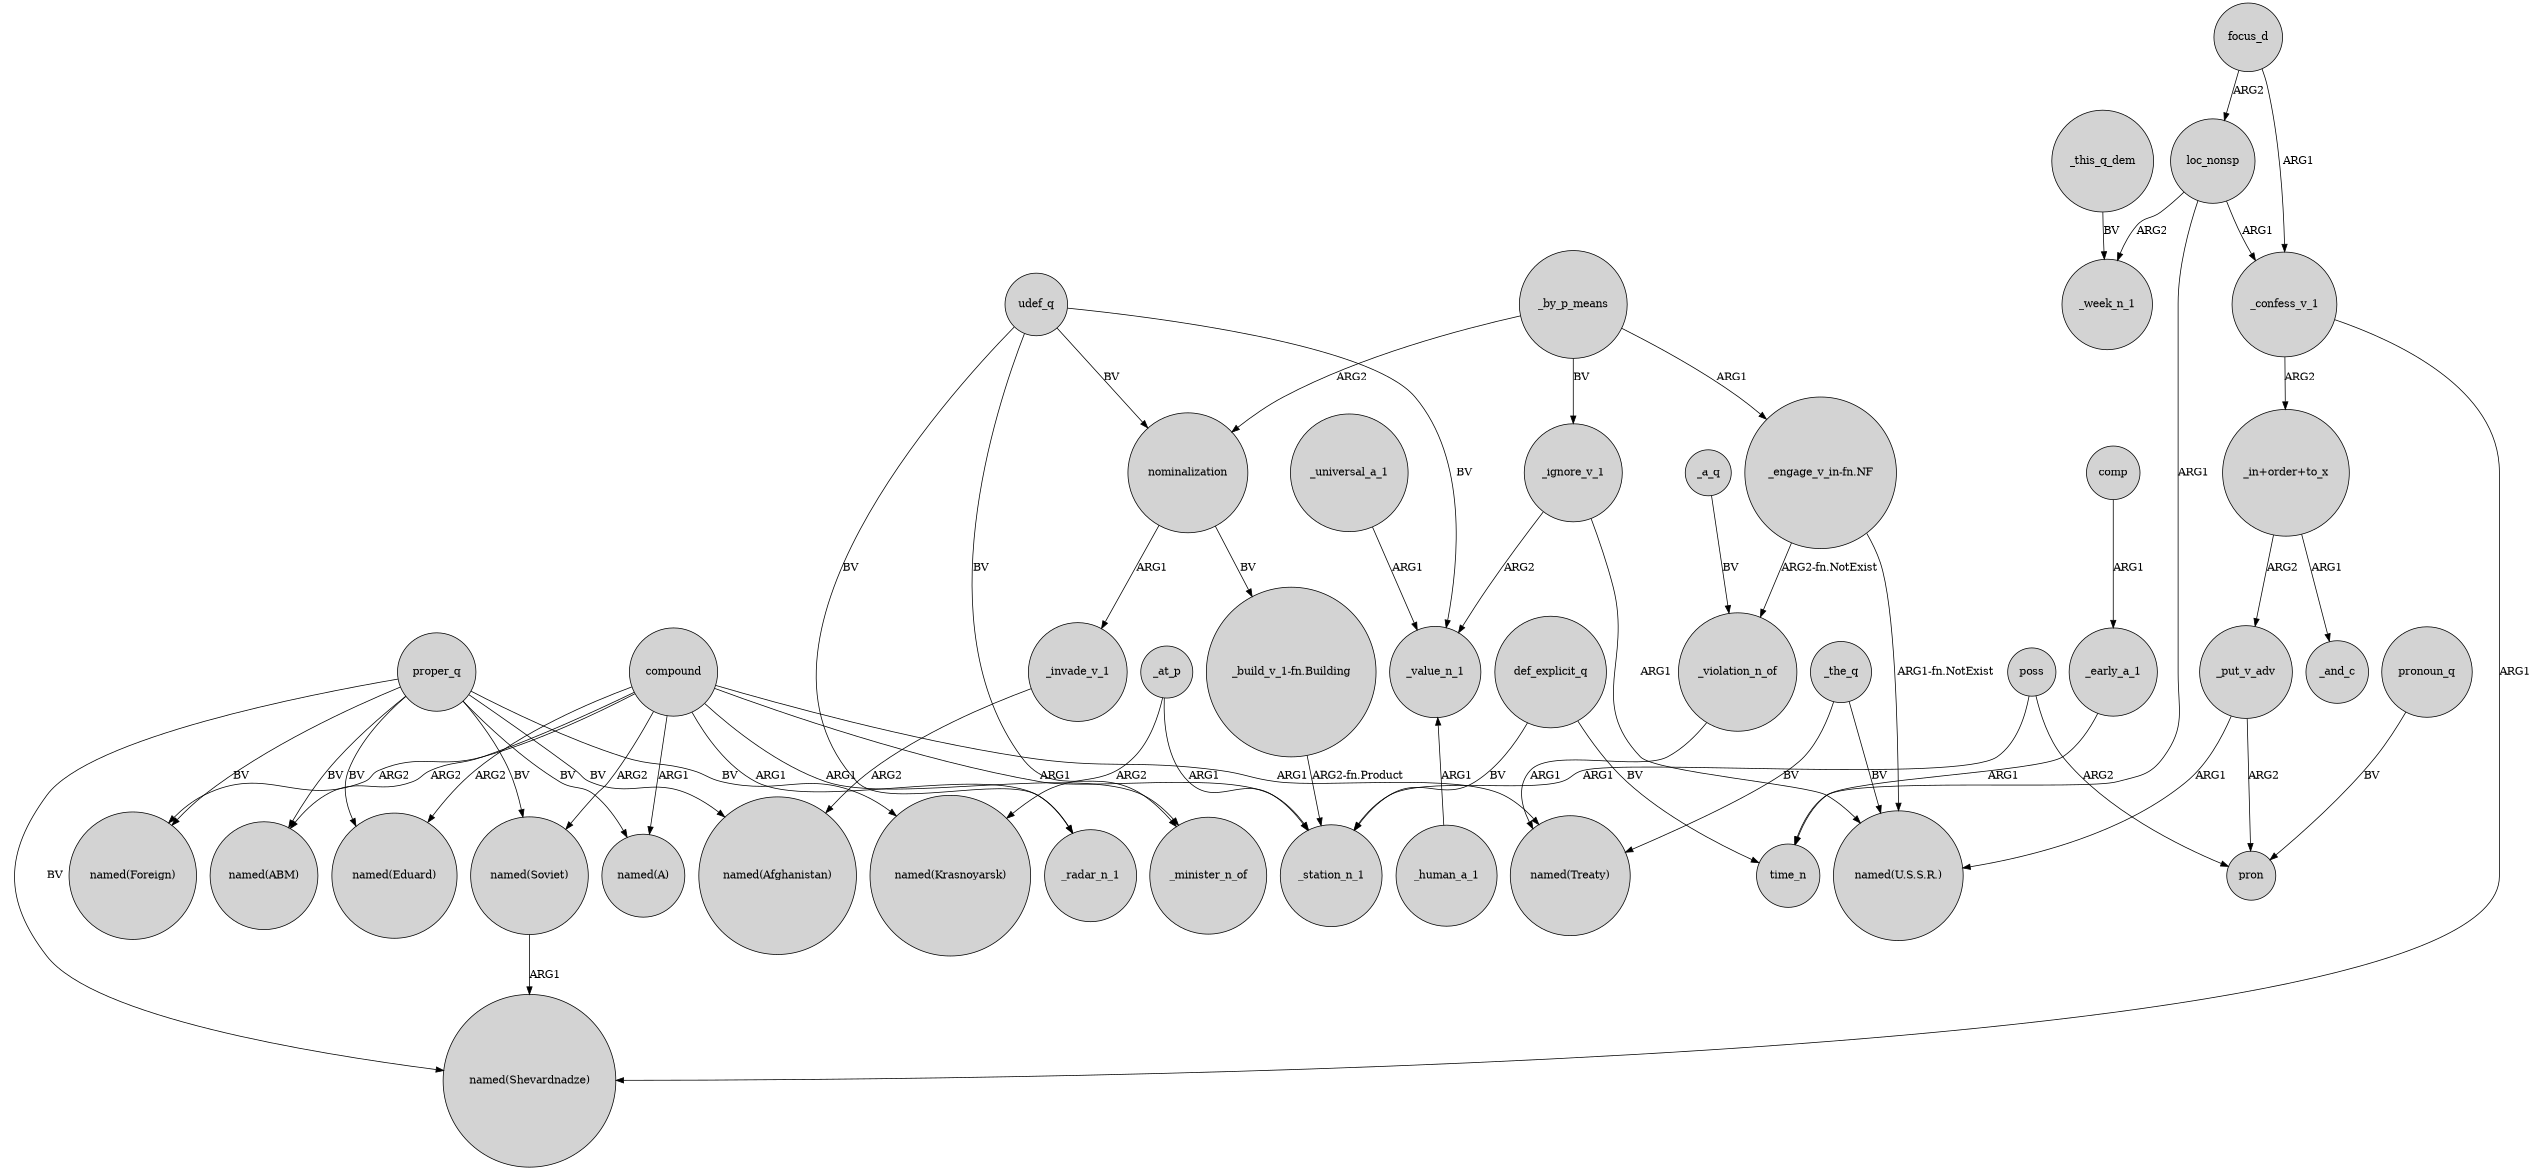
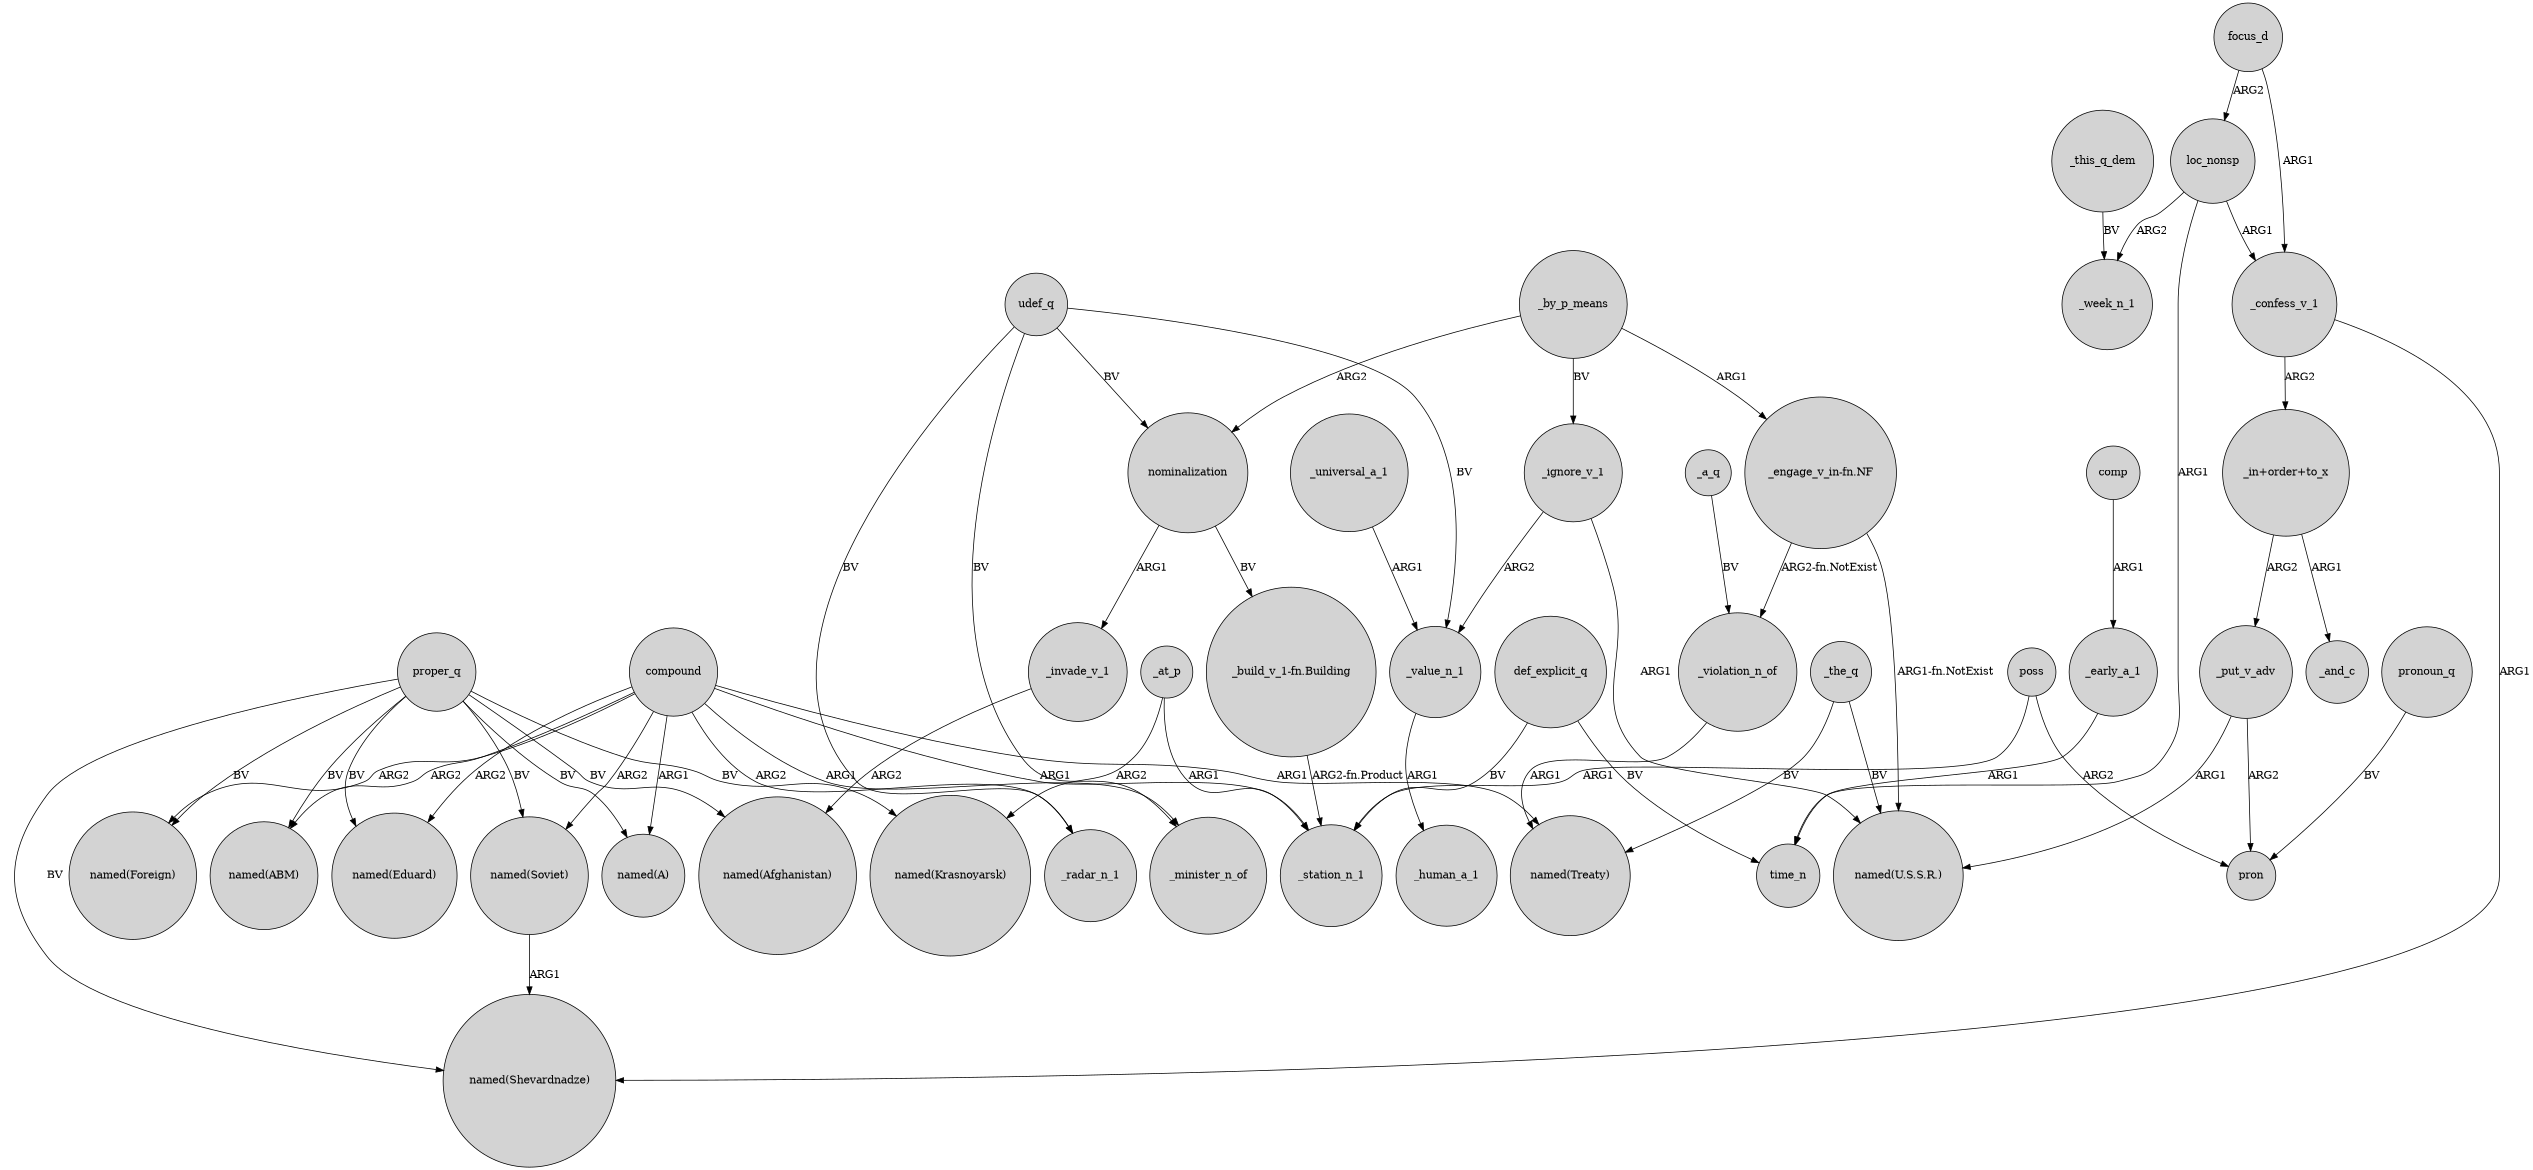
(1441, 775) -> (1406, 769)
(771, 776) -> (771, 776)
